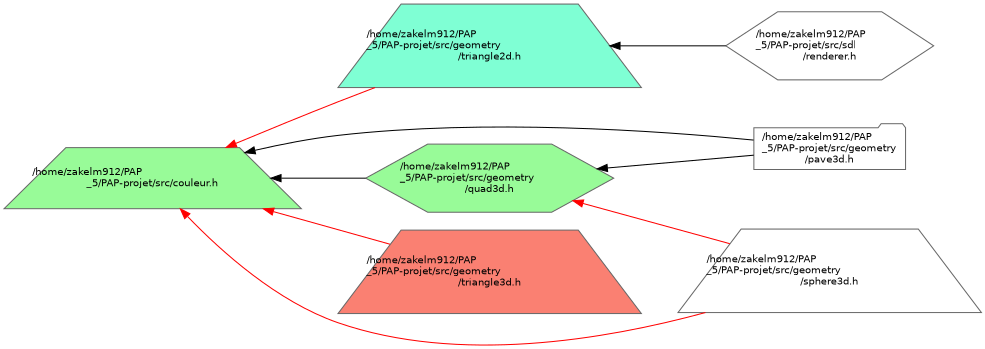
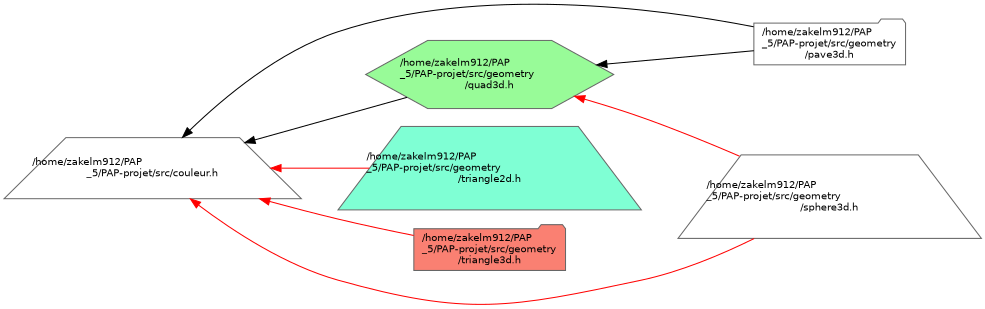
(830, 46) -> none
(153, 178) -> (153, 168)
(490, 272) -> (490, 250)
